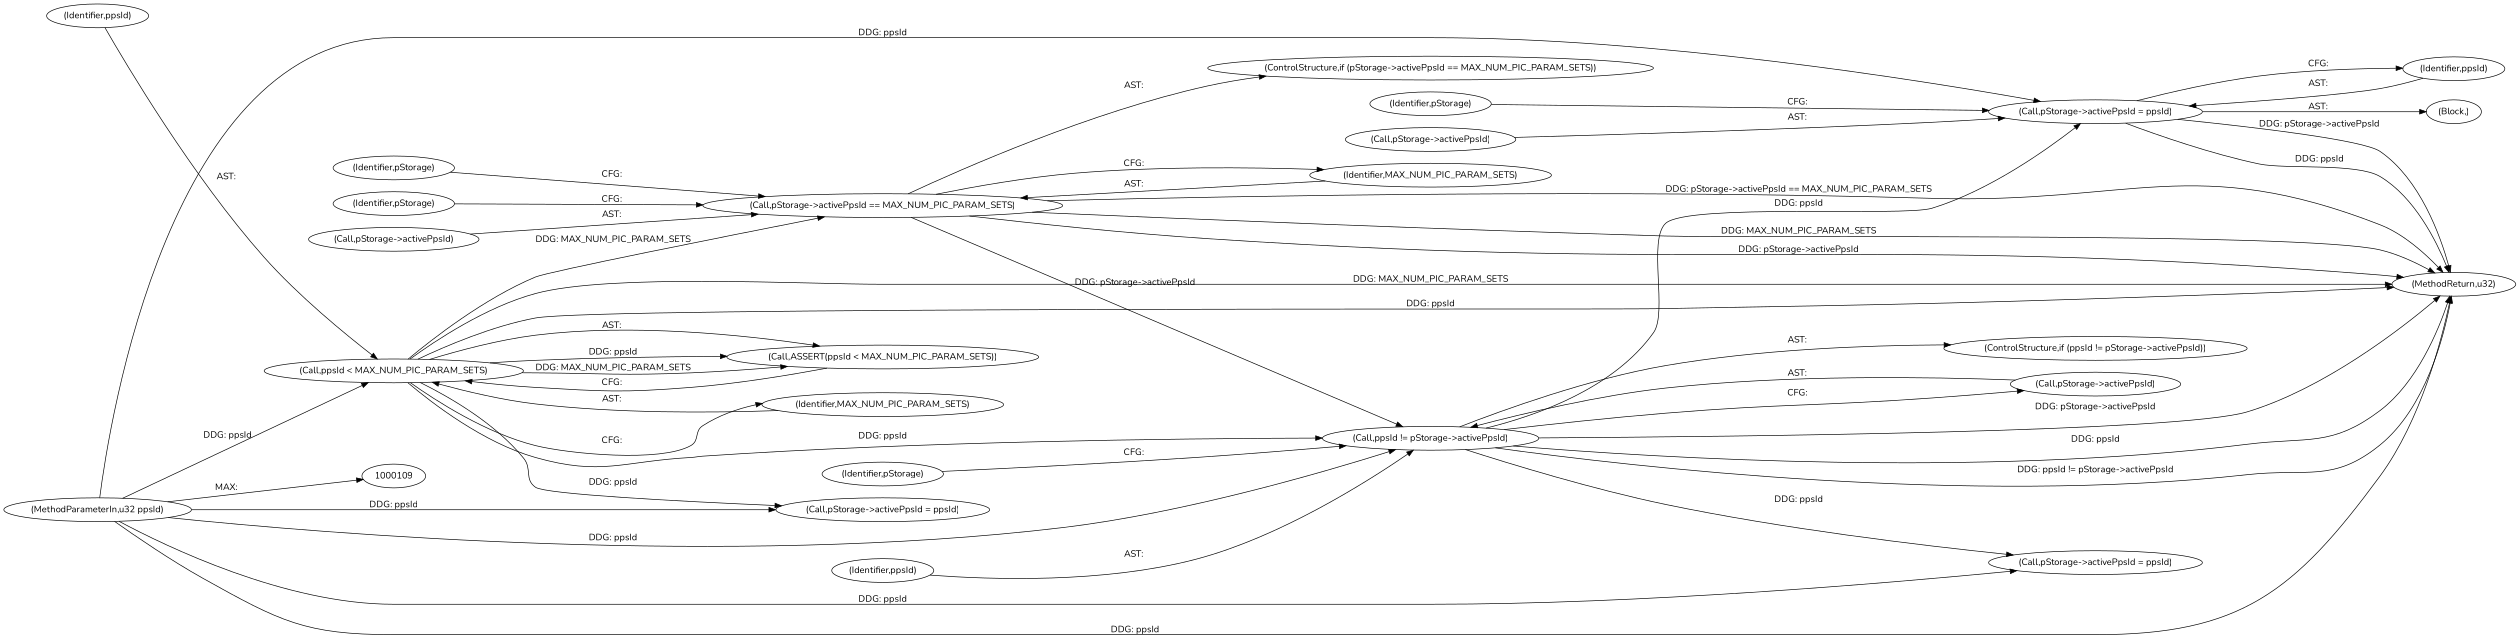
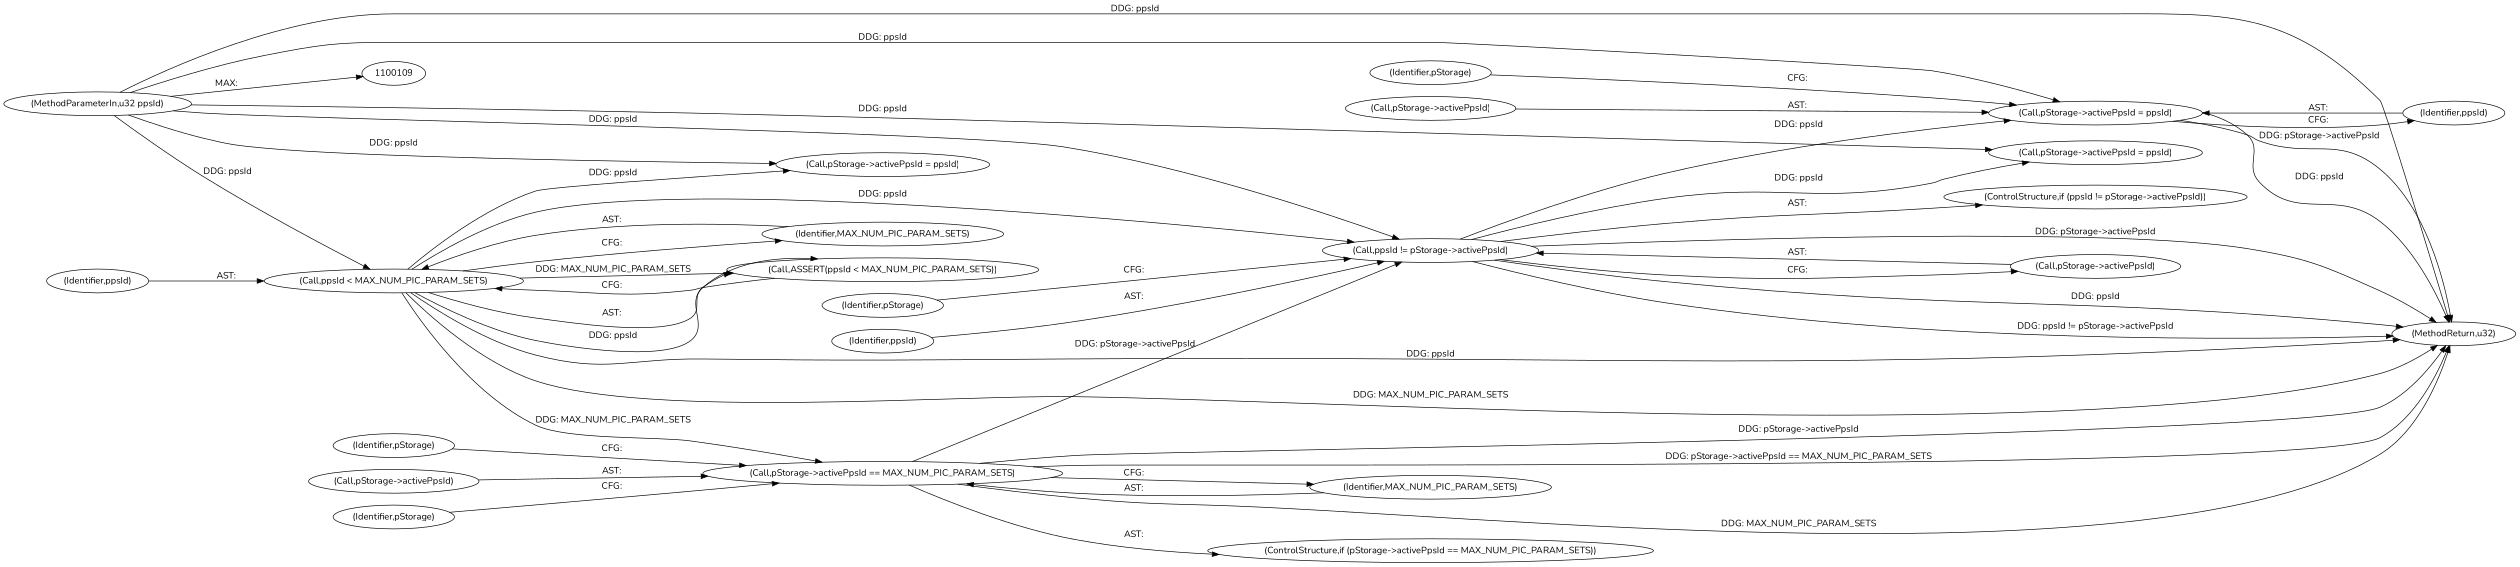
(2454, 112) -> none
(394, 476) -> (394, 73)
